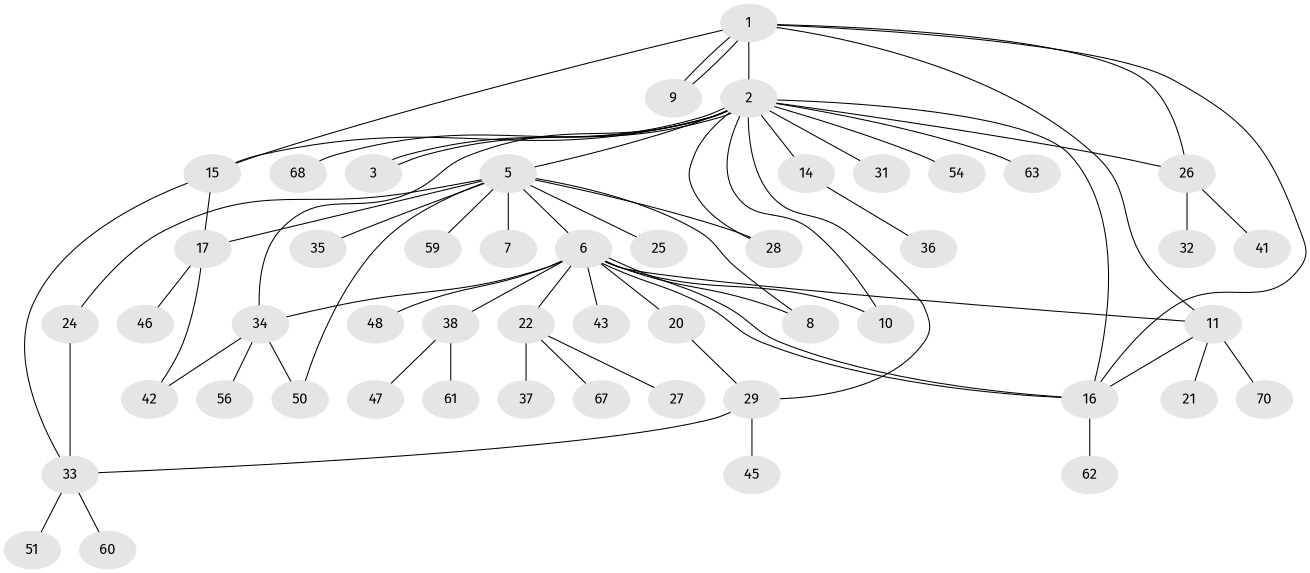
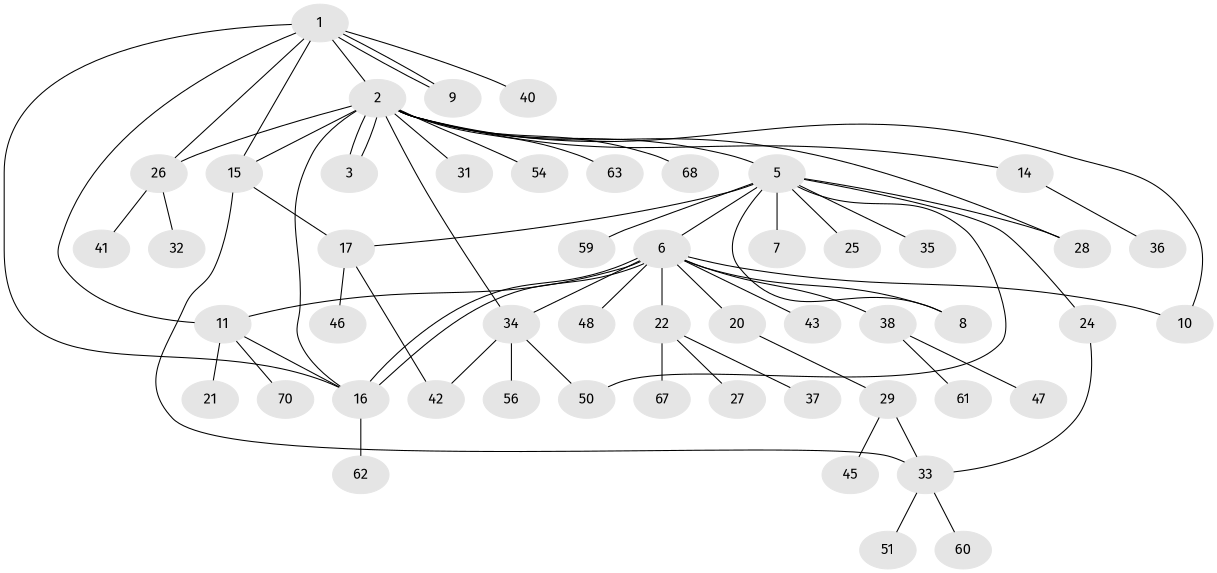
none -> (528, 98)
(898, 278) -> none
